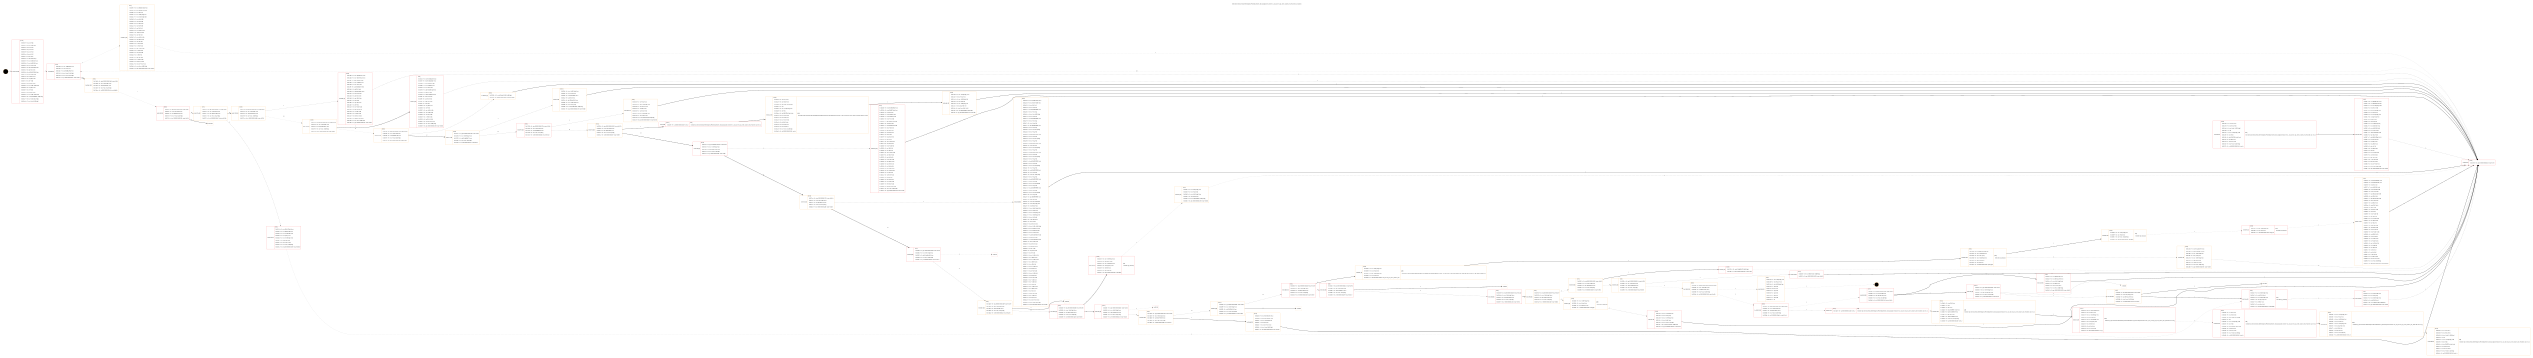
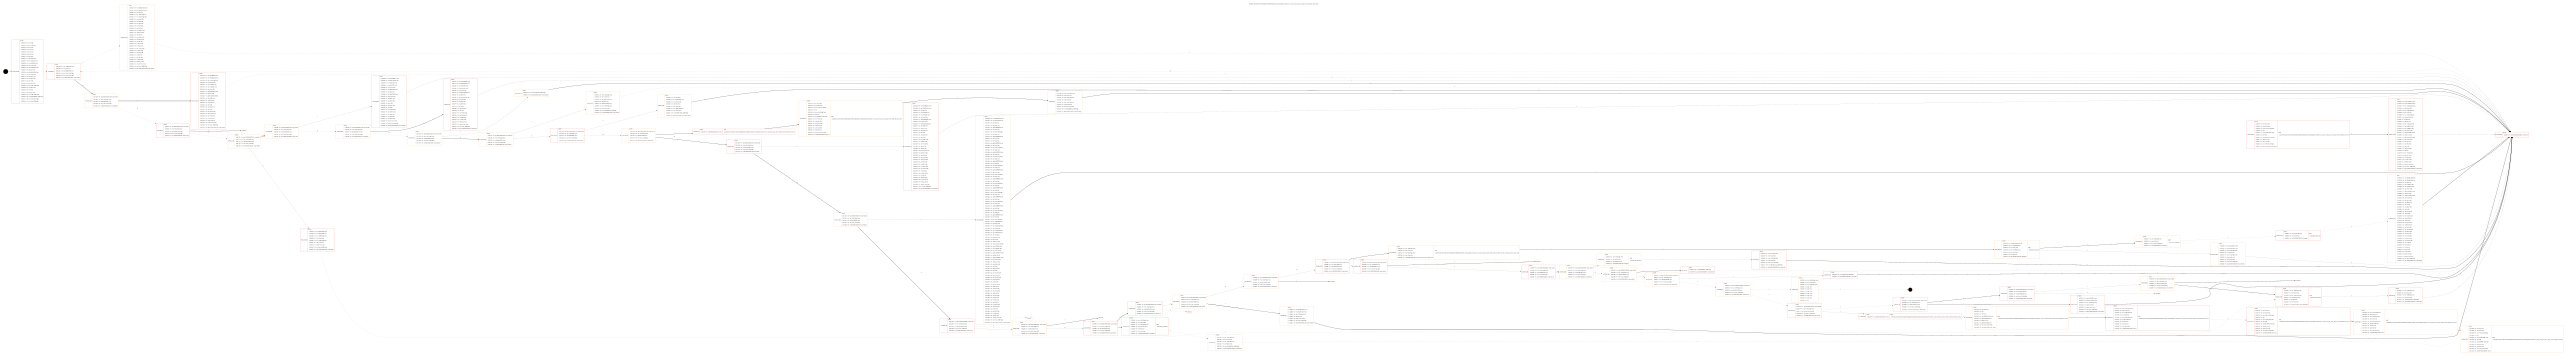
(1550, 87) -> (1572, 87)
(1701, 96) -> (1727, 105)
none -> (208, 101)
